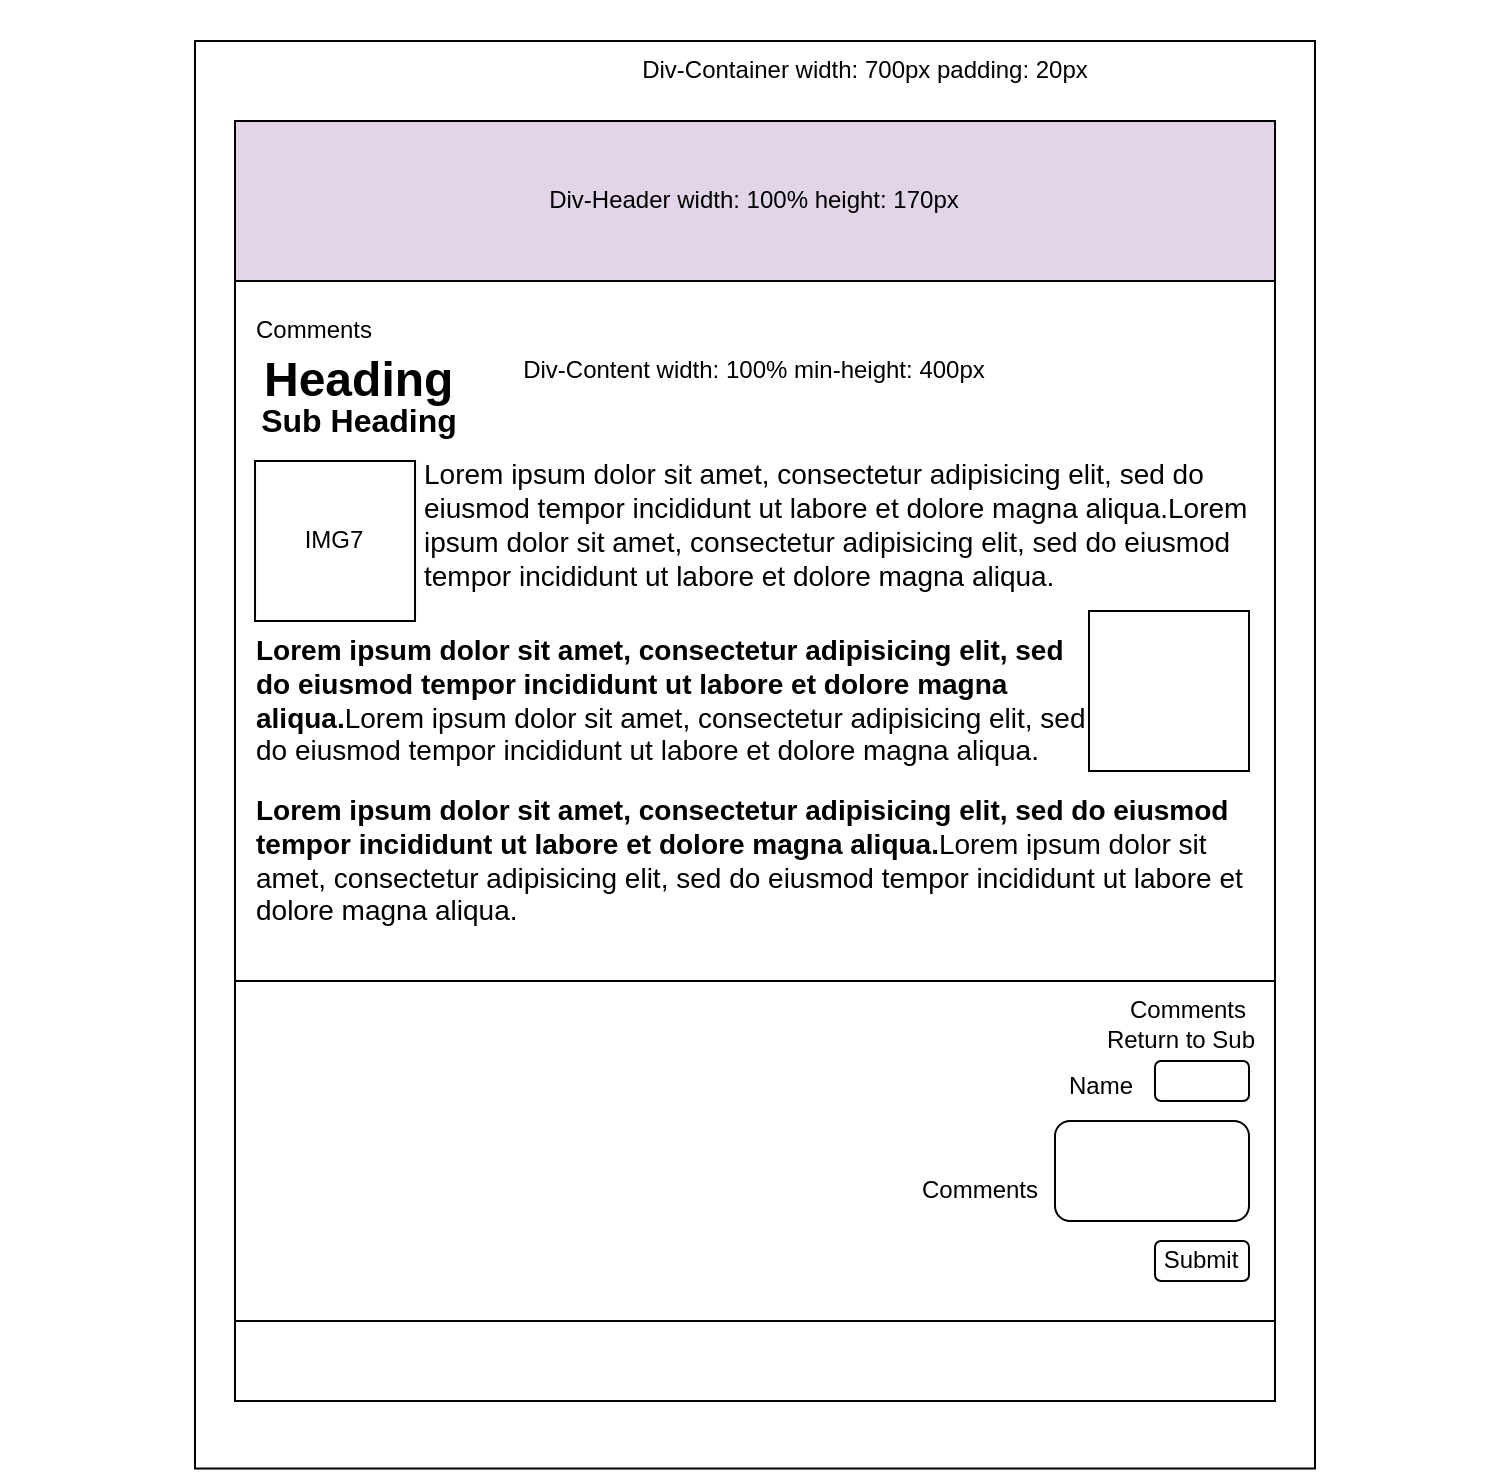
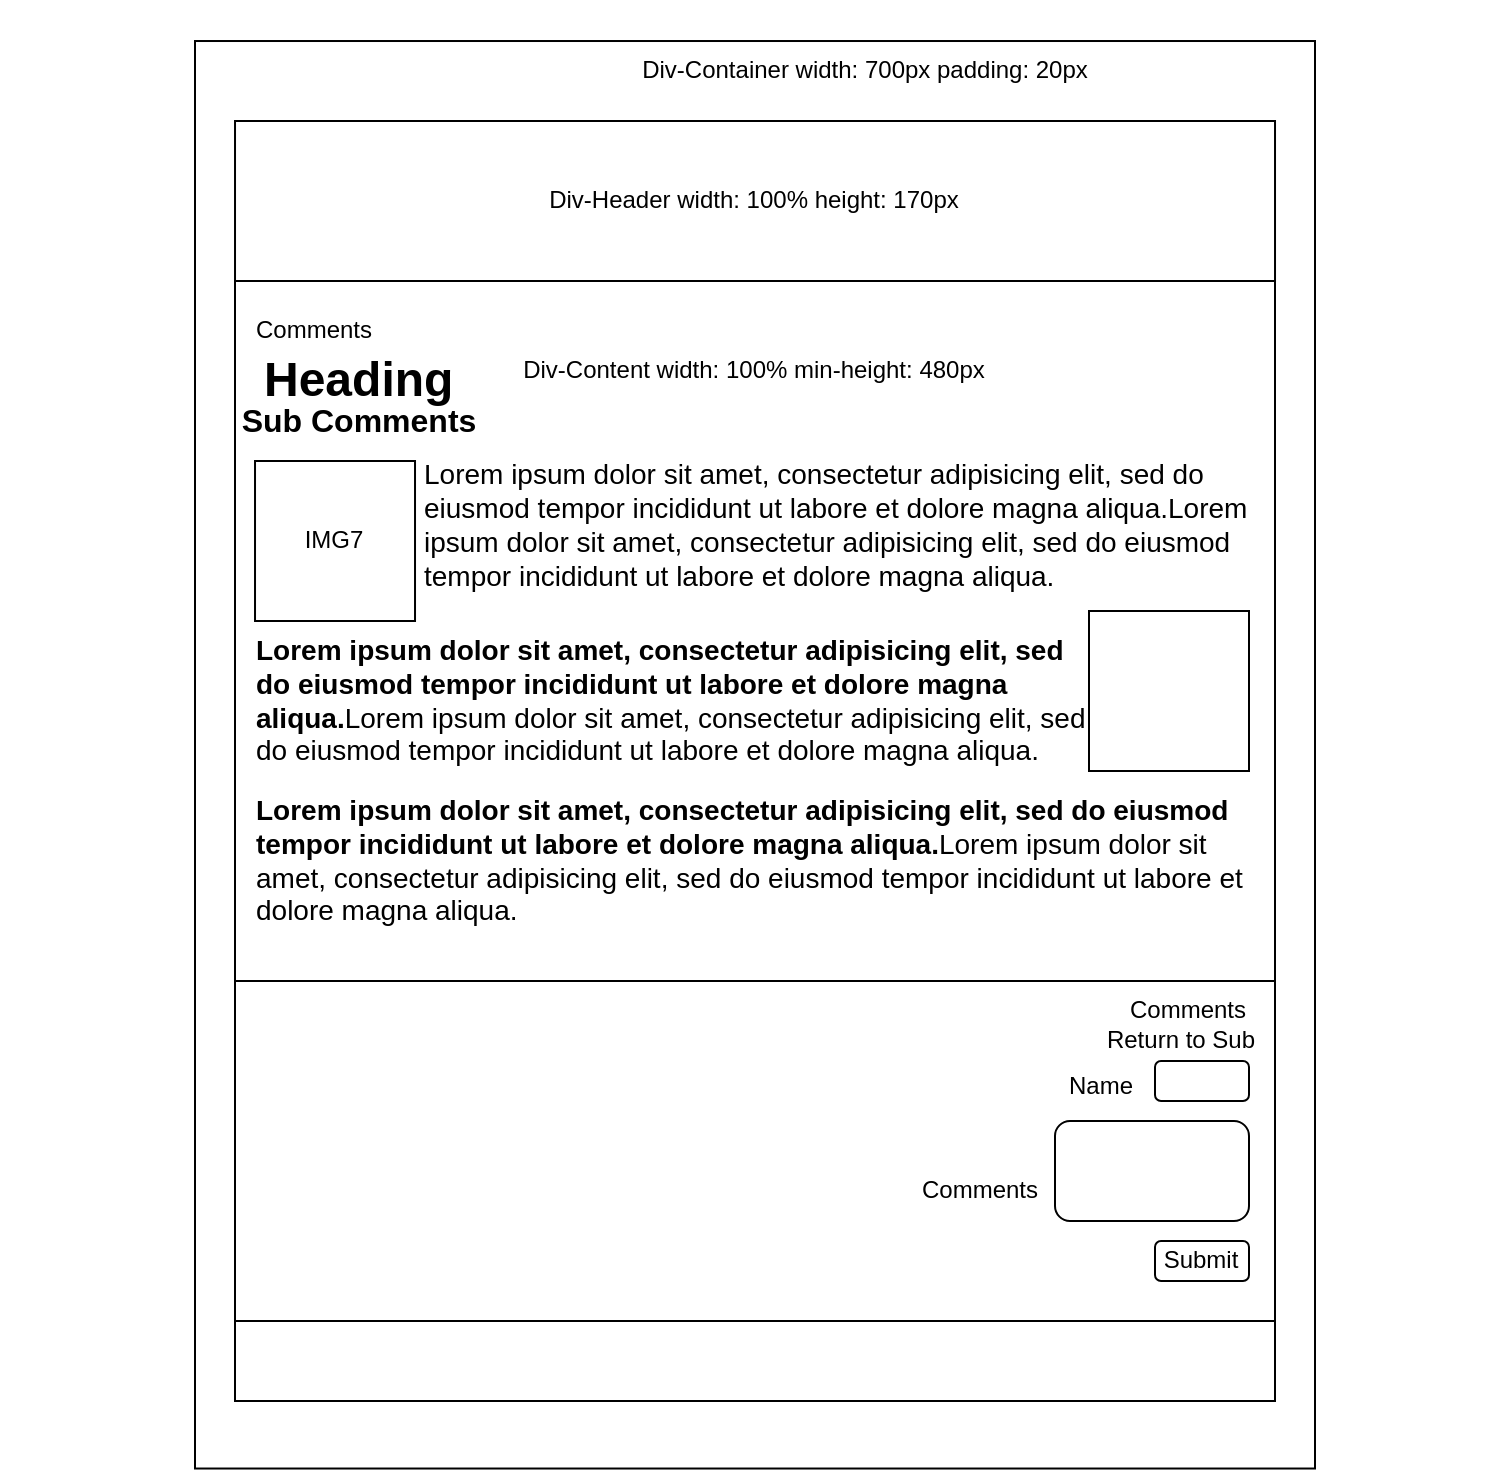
(755, 201) -> (755, 201)
(755, 371) -> (755, 371)
(360, 421) -> (360, 421)
